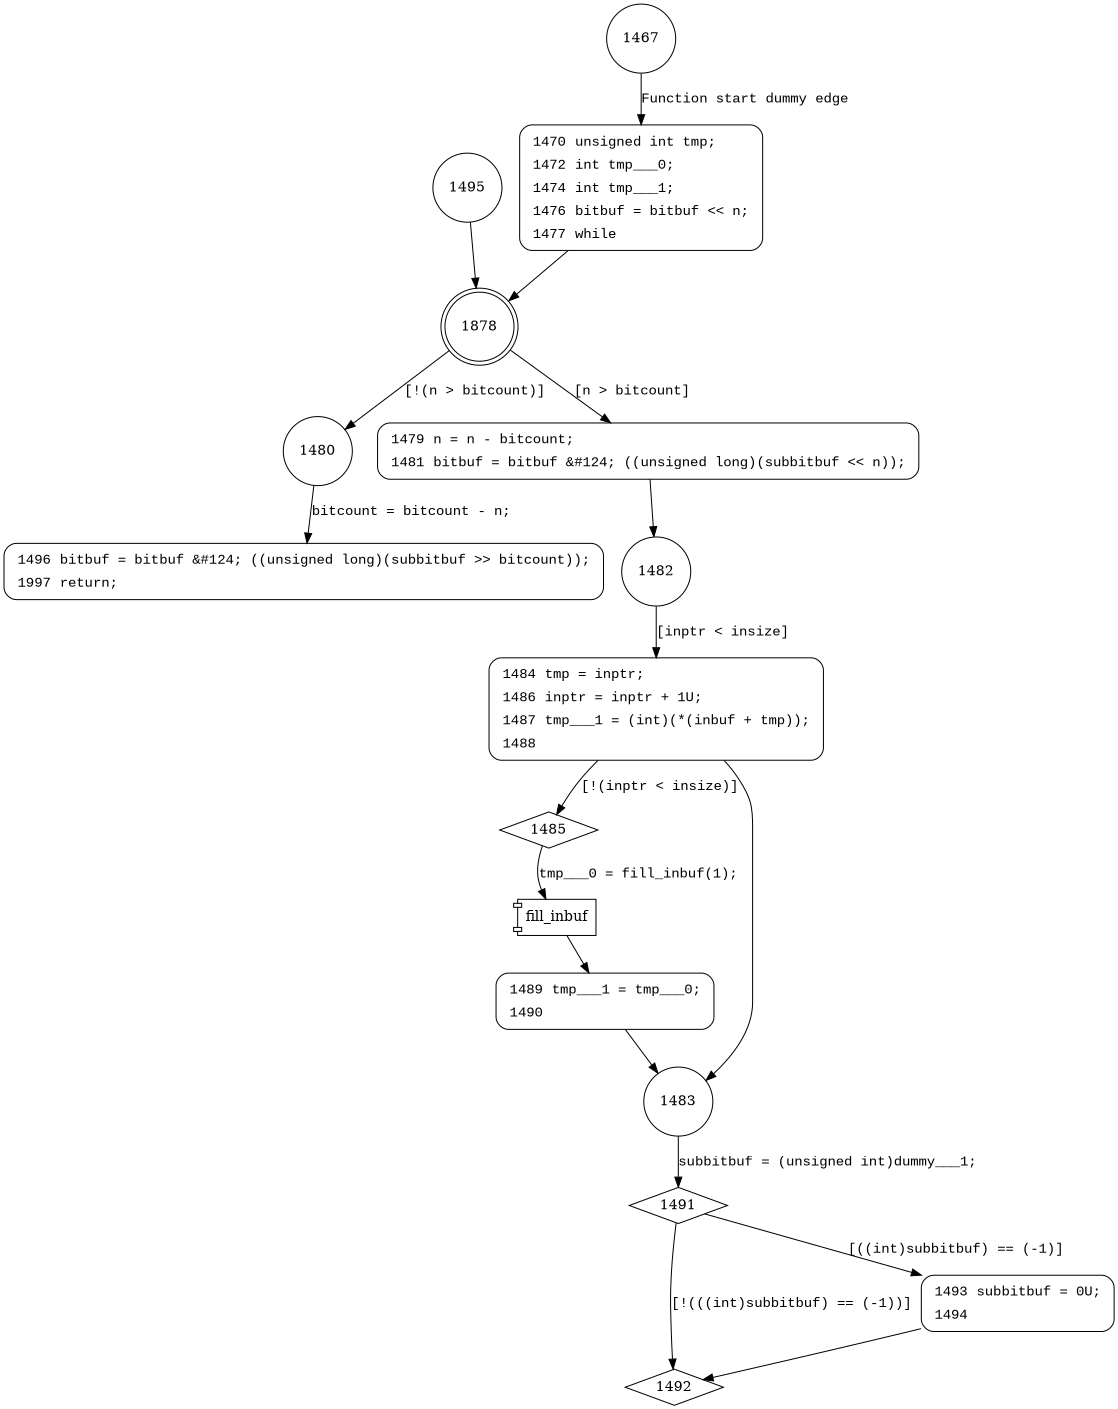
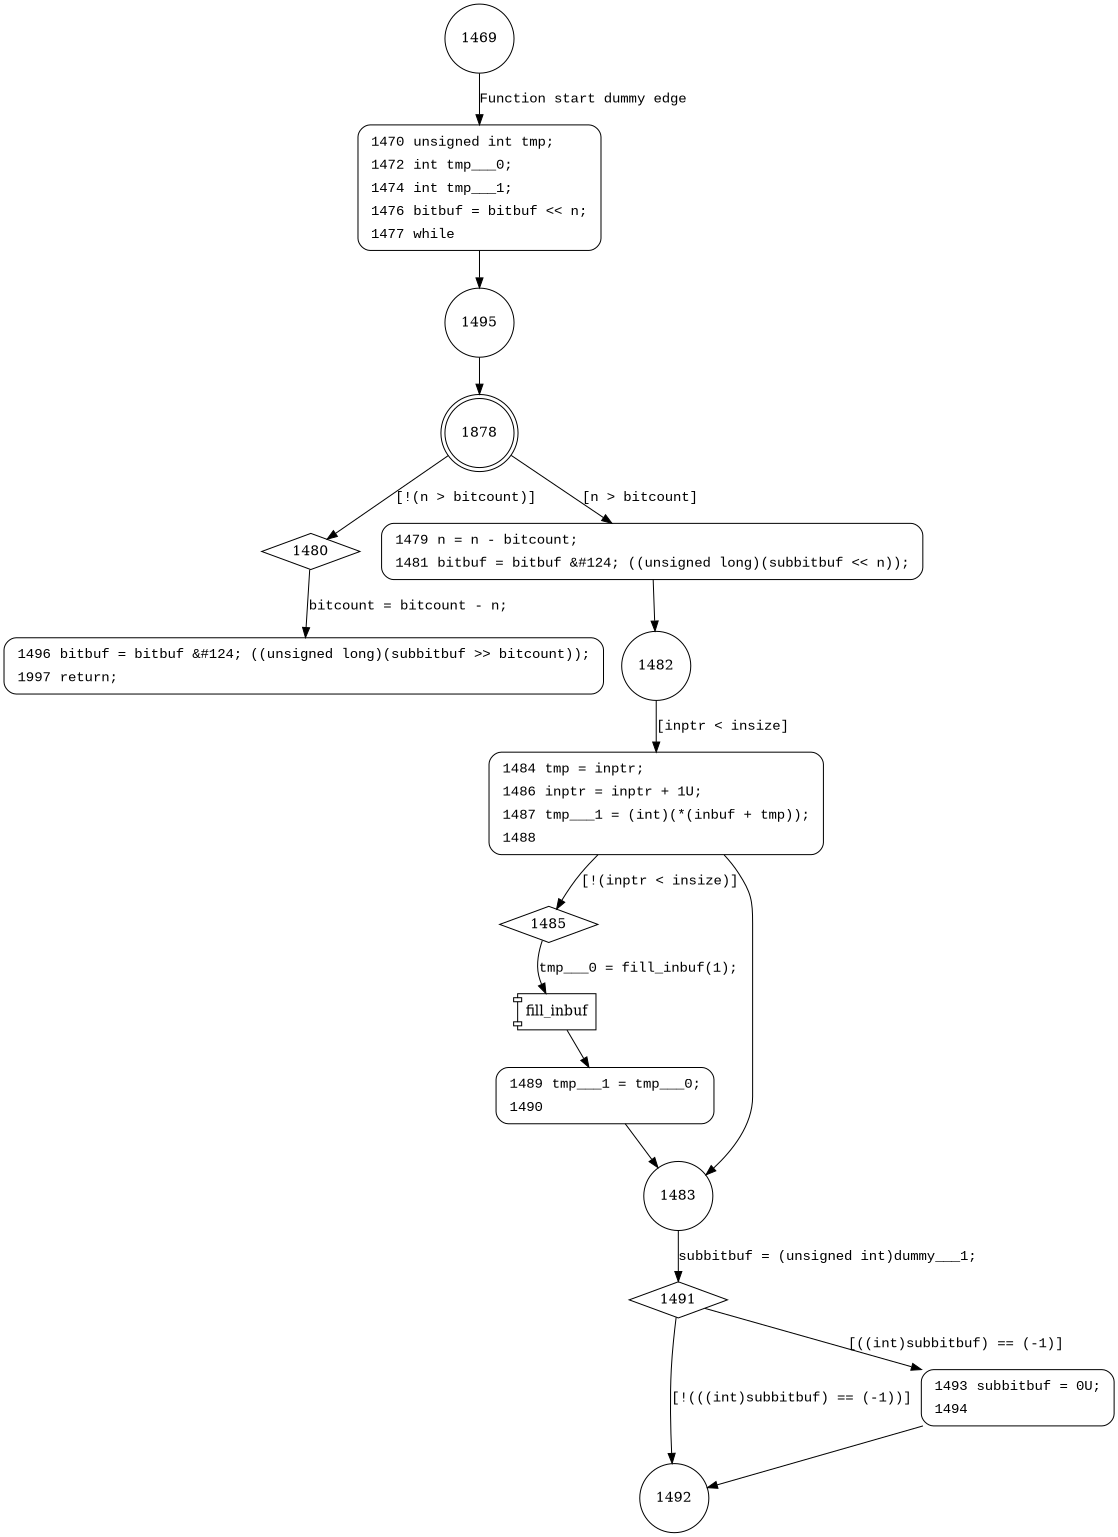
(641, 39) -> (479, 39)
(542, 273) -> (479, 264)
(318, 451) -> (311, 552)
(674, 1387) -> (674, 1498)
